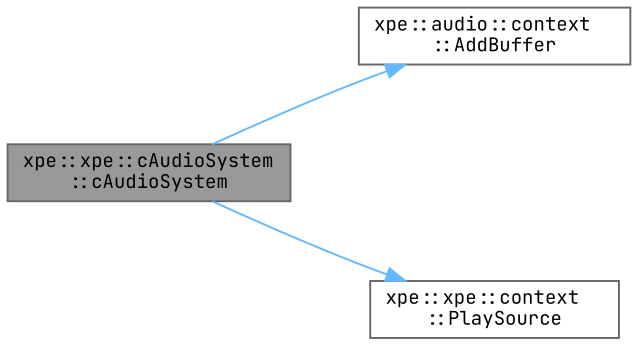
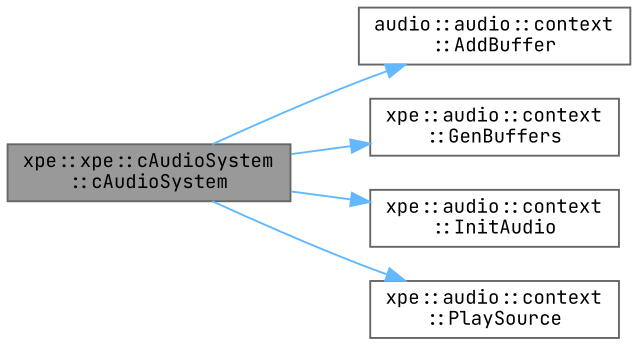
(495, 36) -> (495, 36)
none -> (495, 127)
none -> (495, 218)
(495, 309) -> (495, 309)
